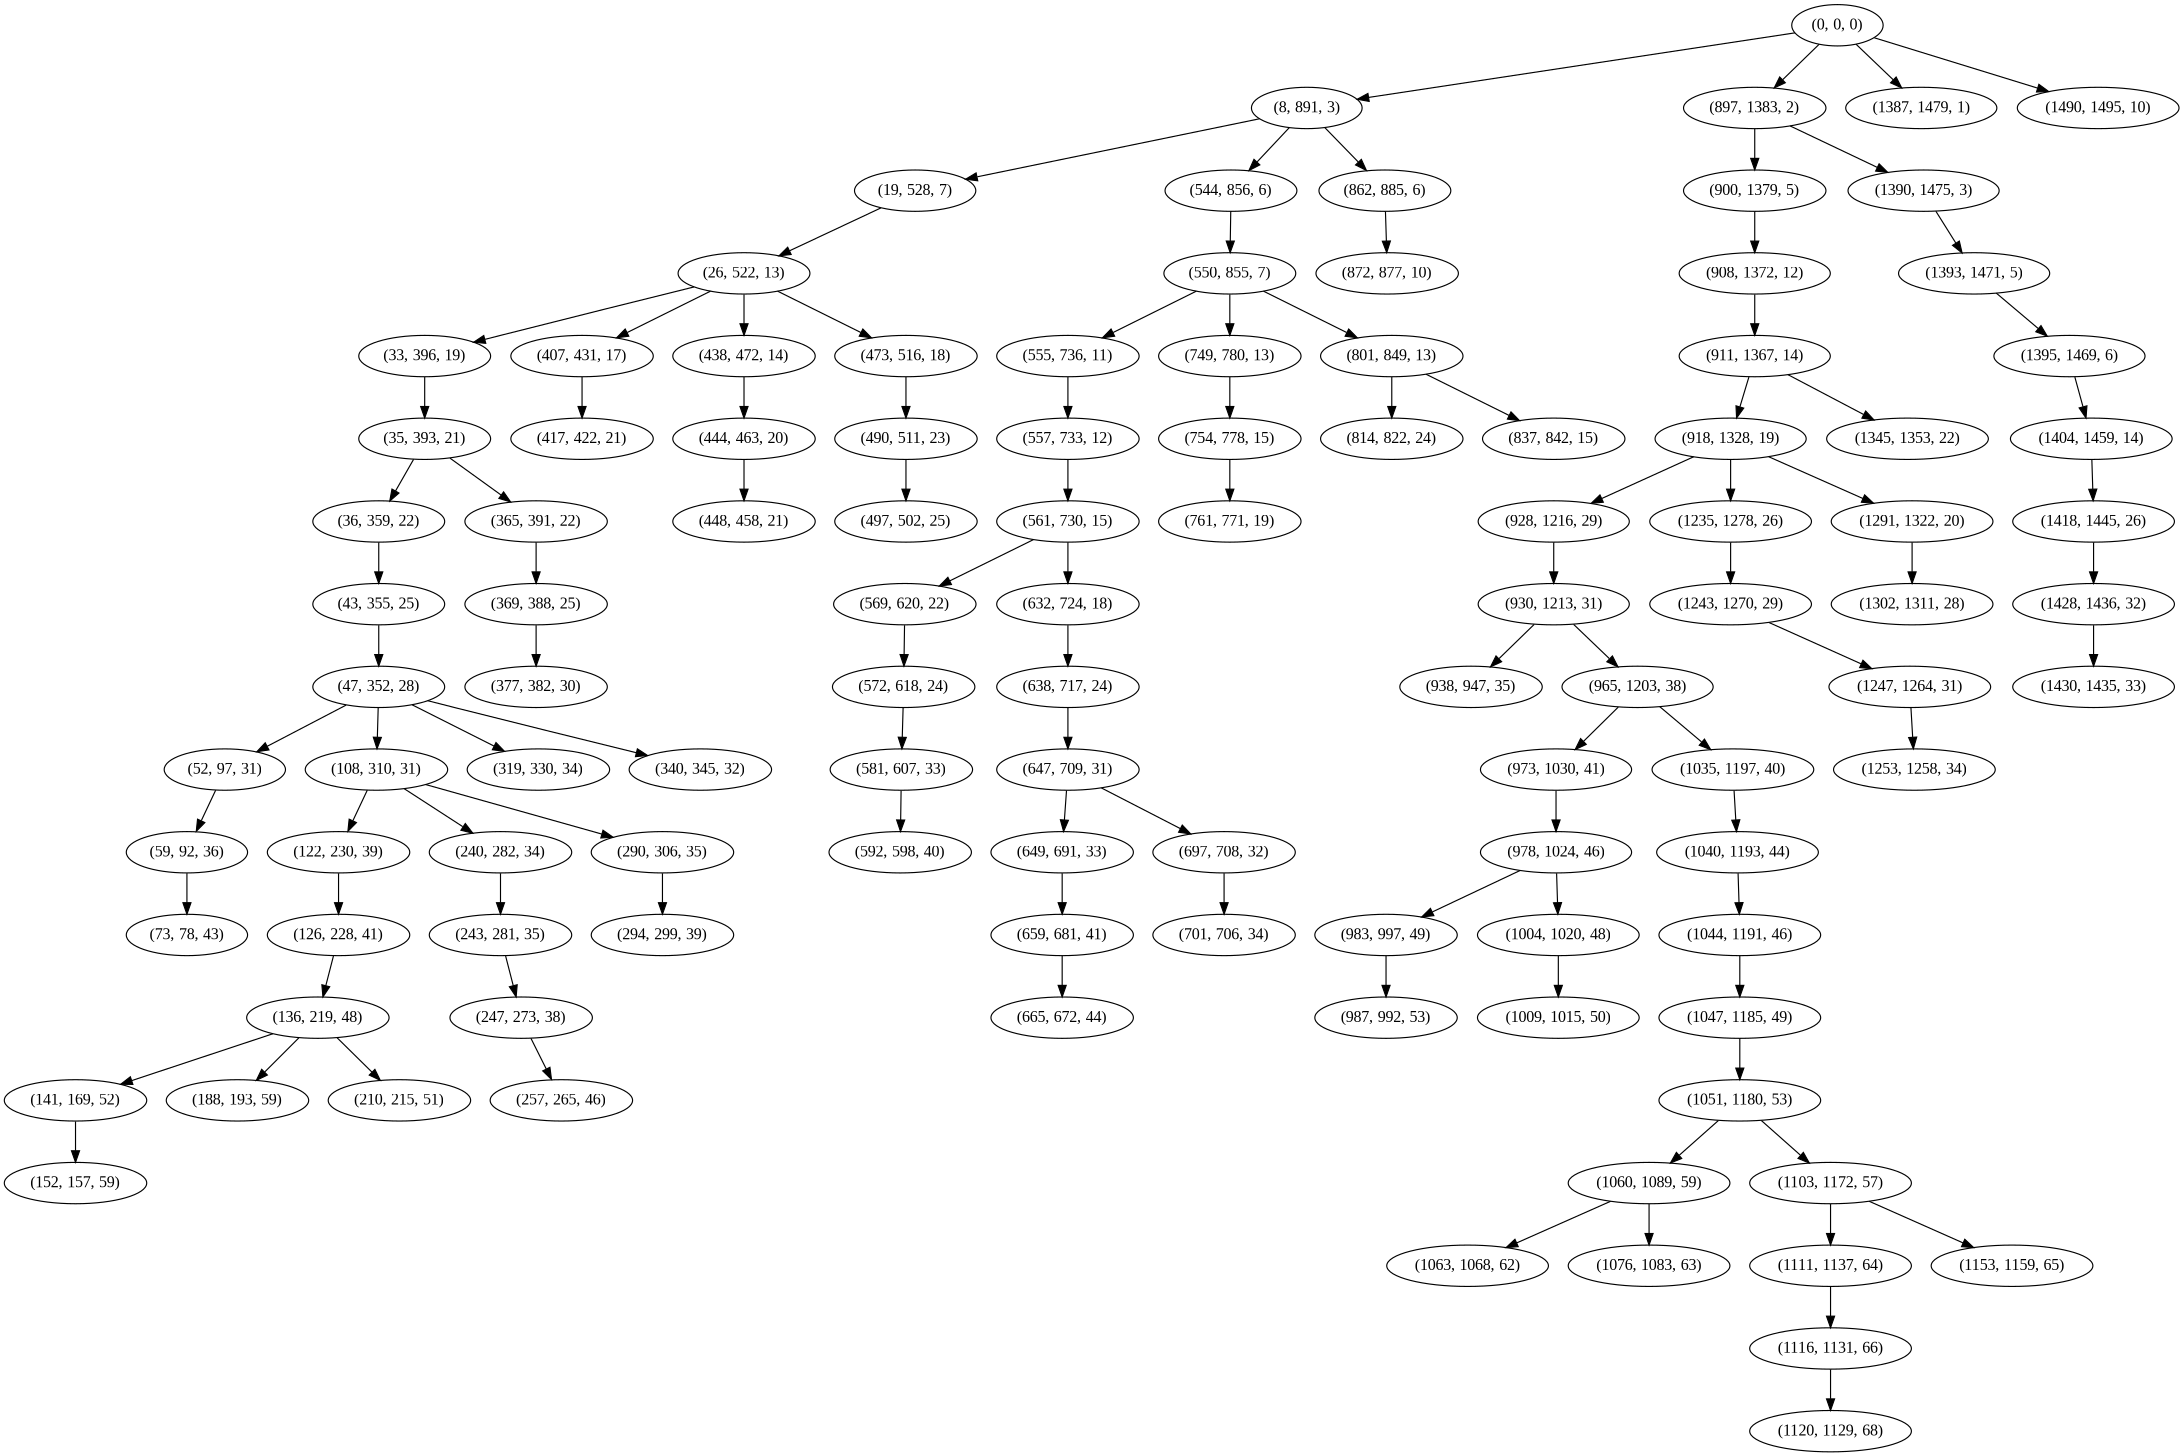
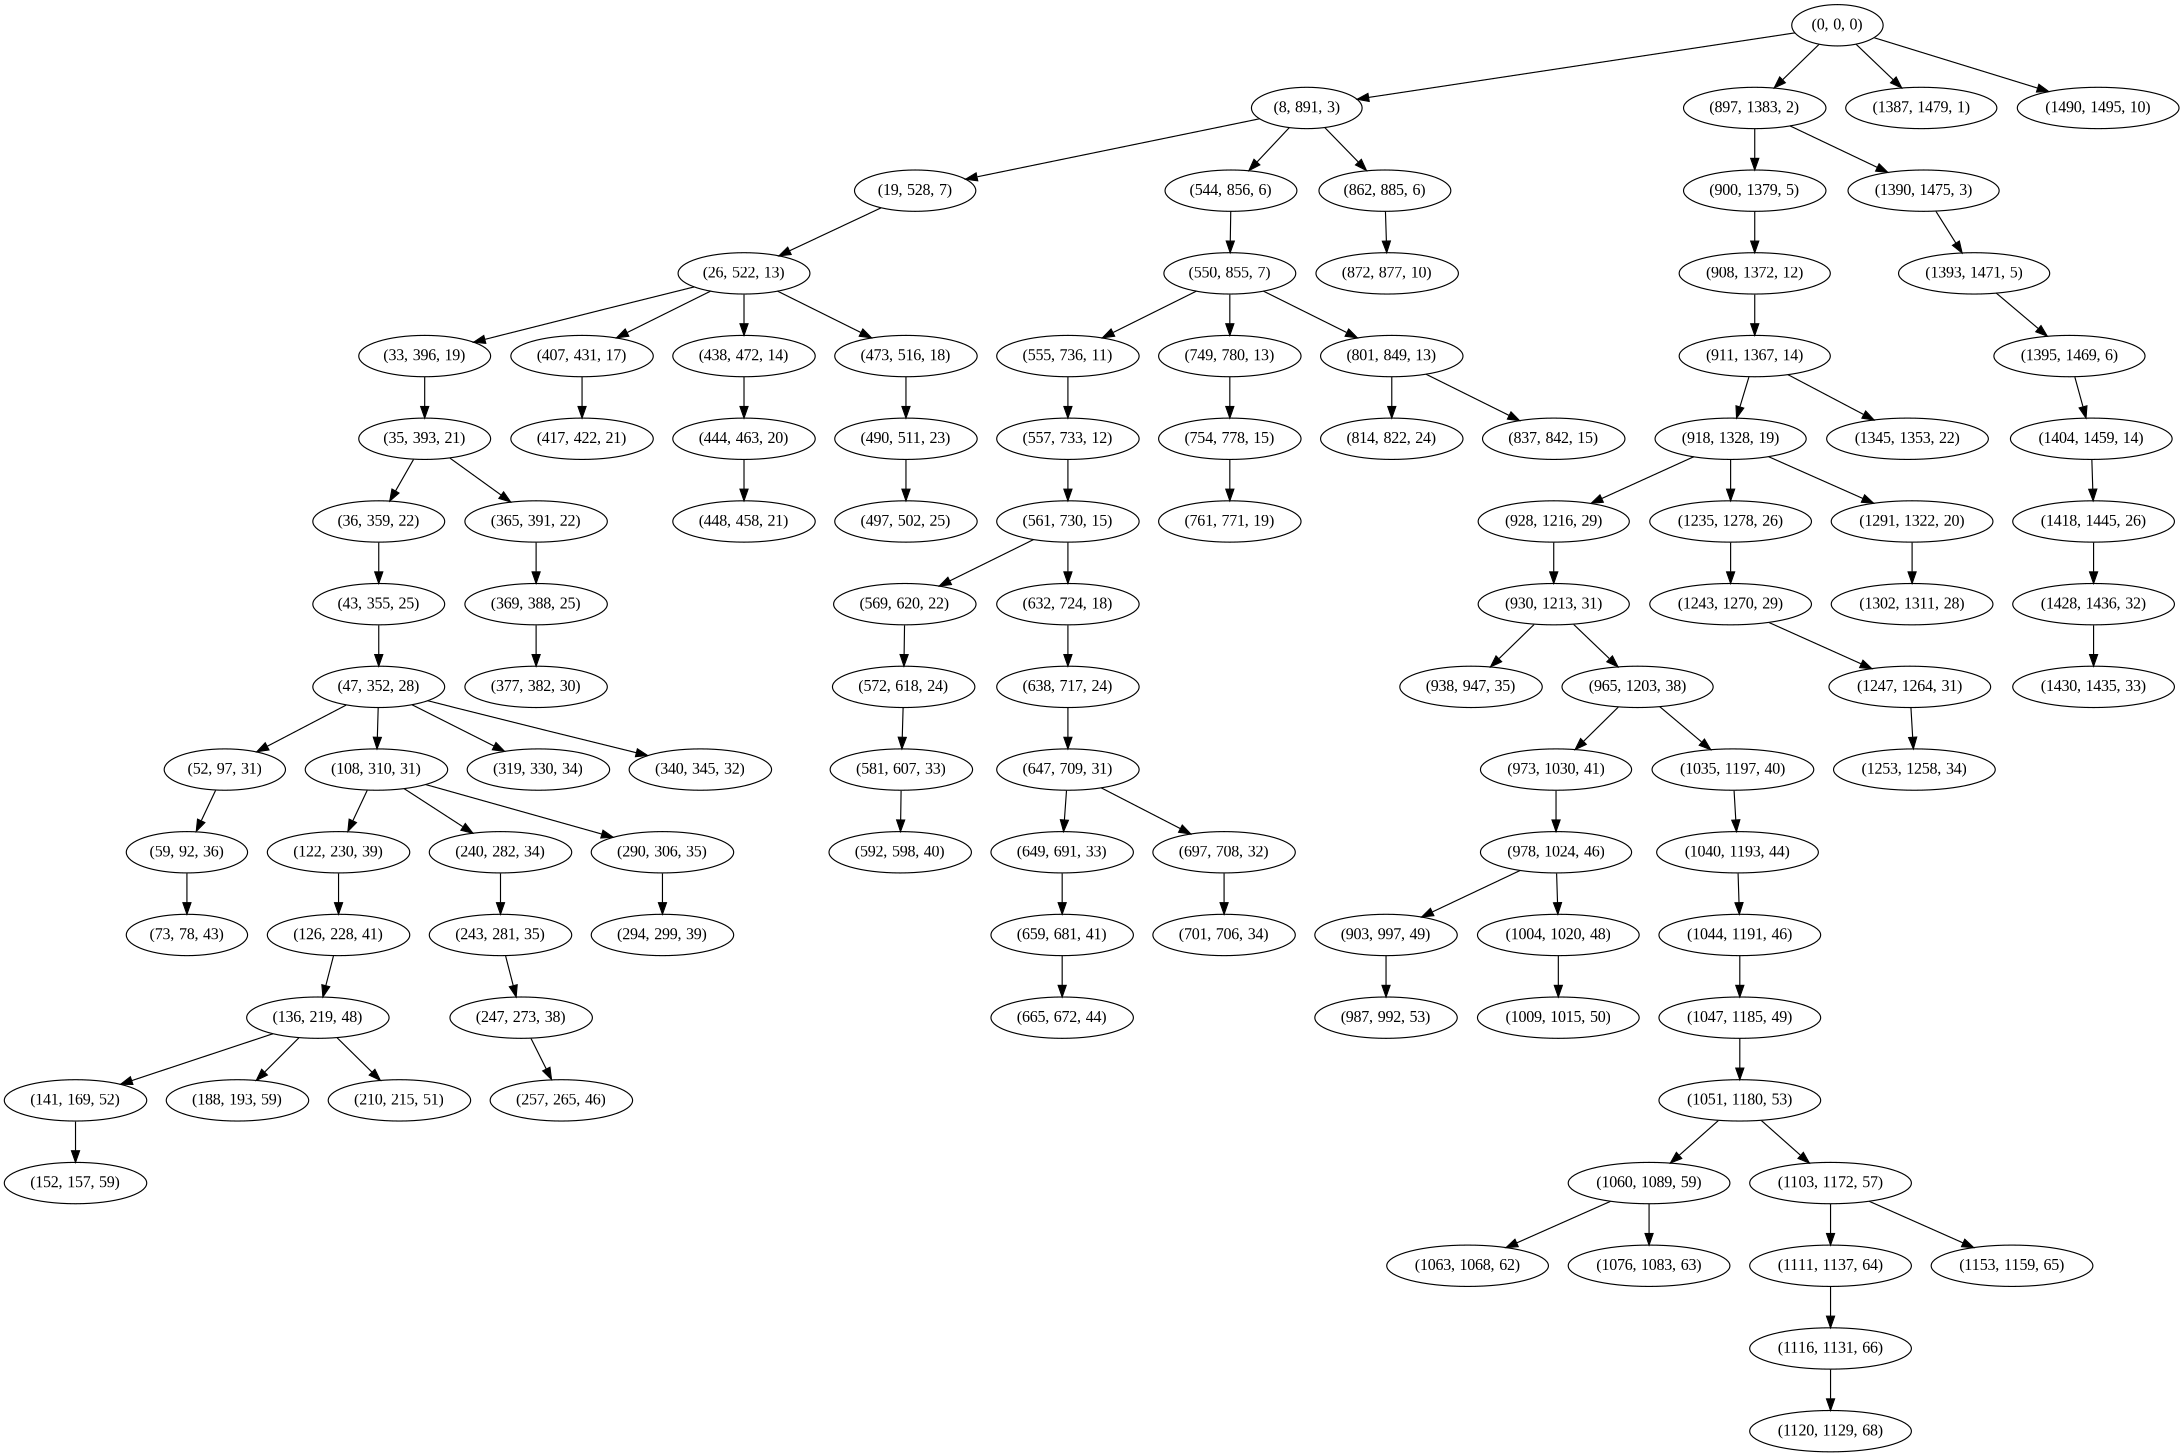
(1386, 935) -> (1386, 935)
